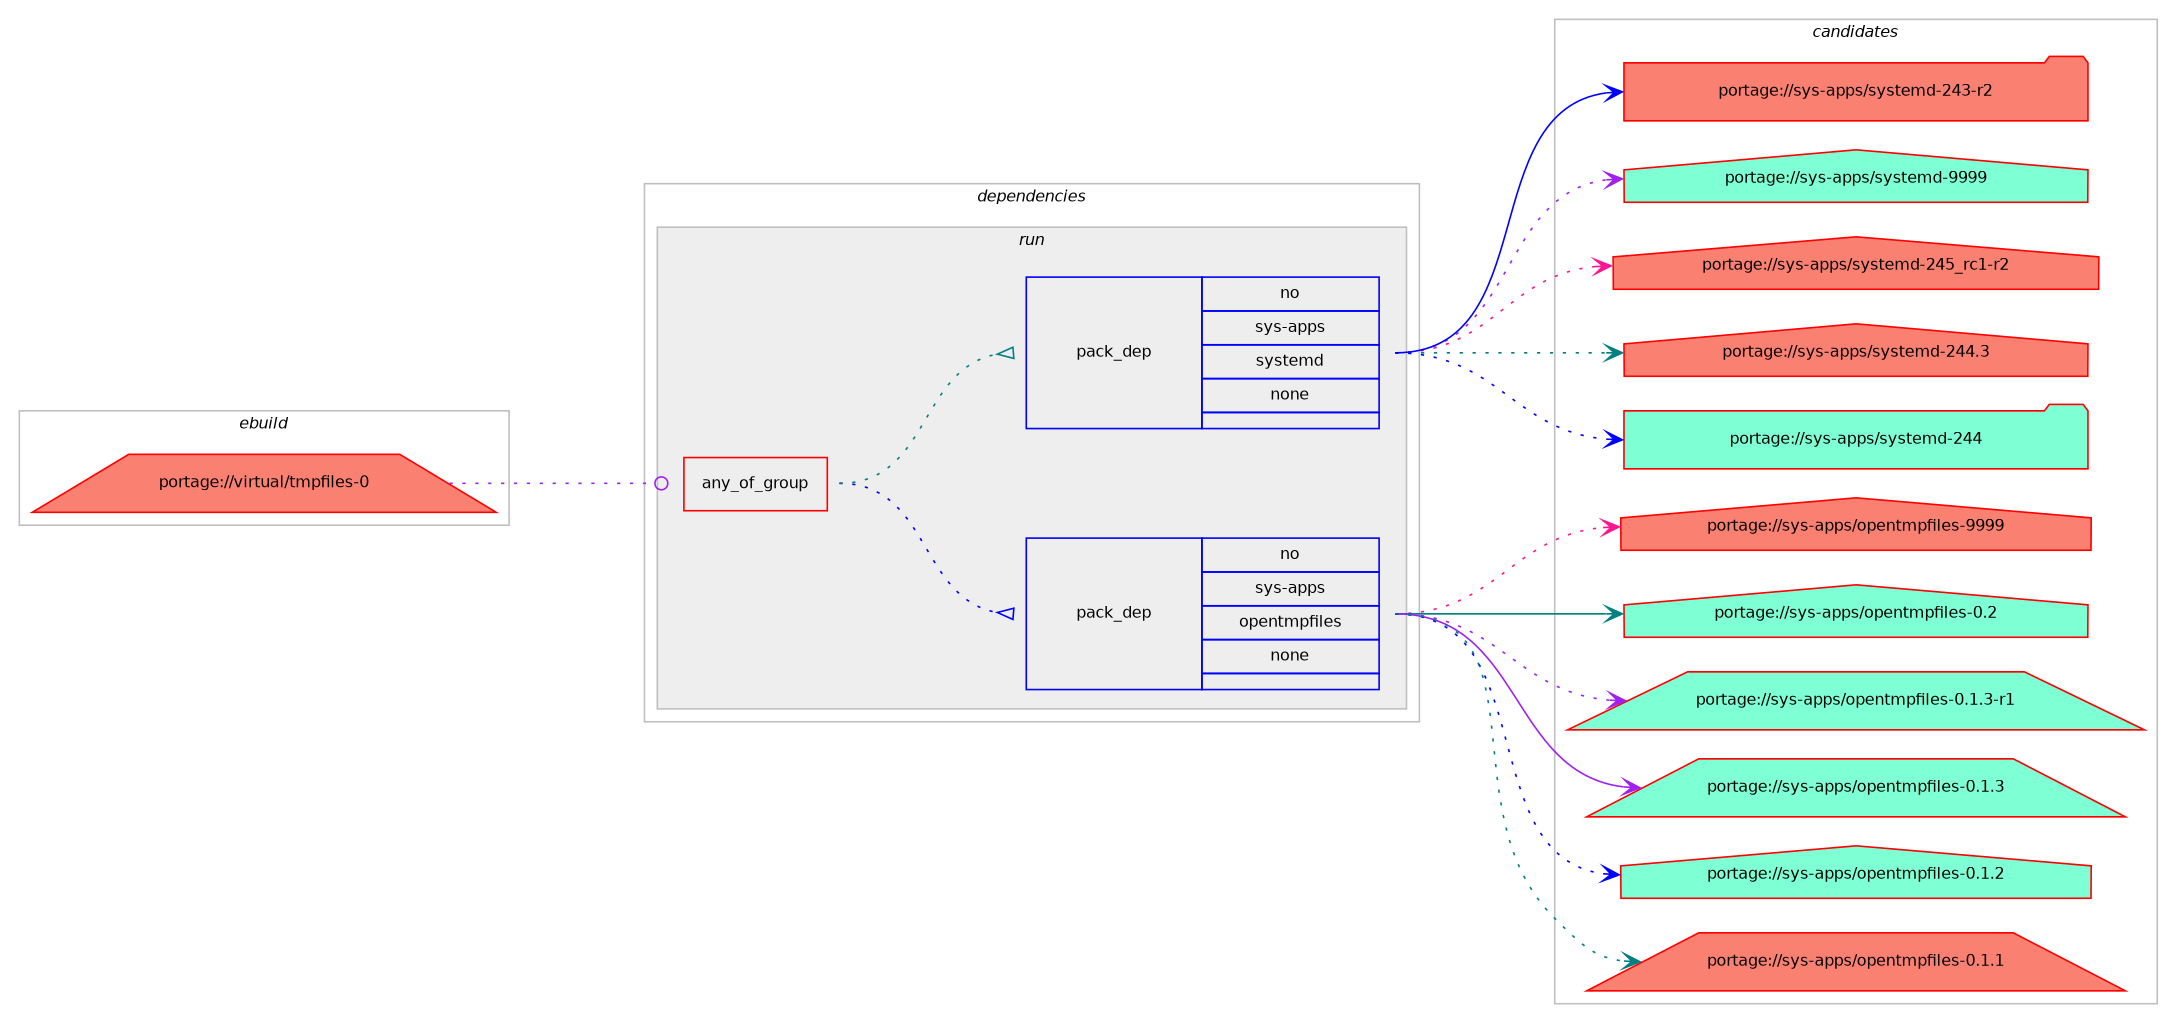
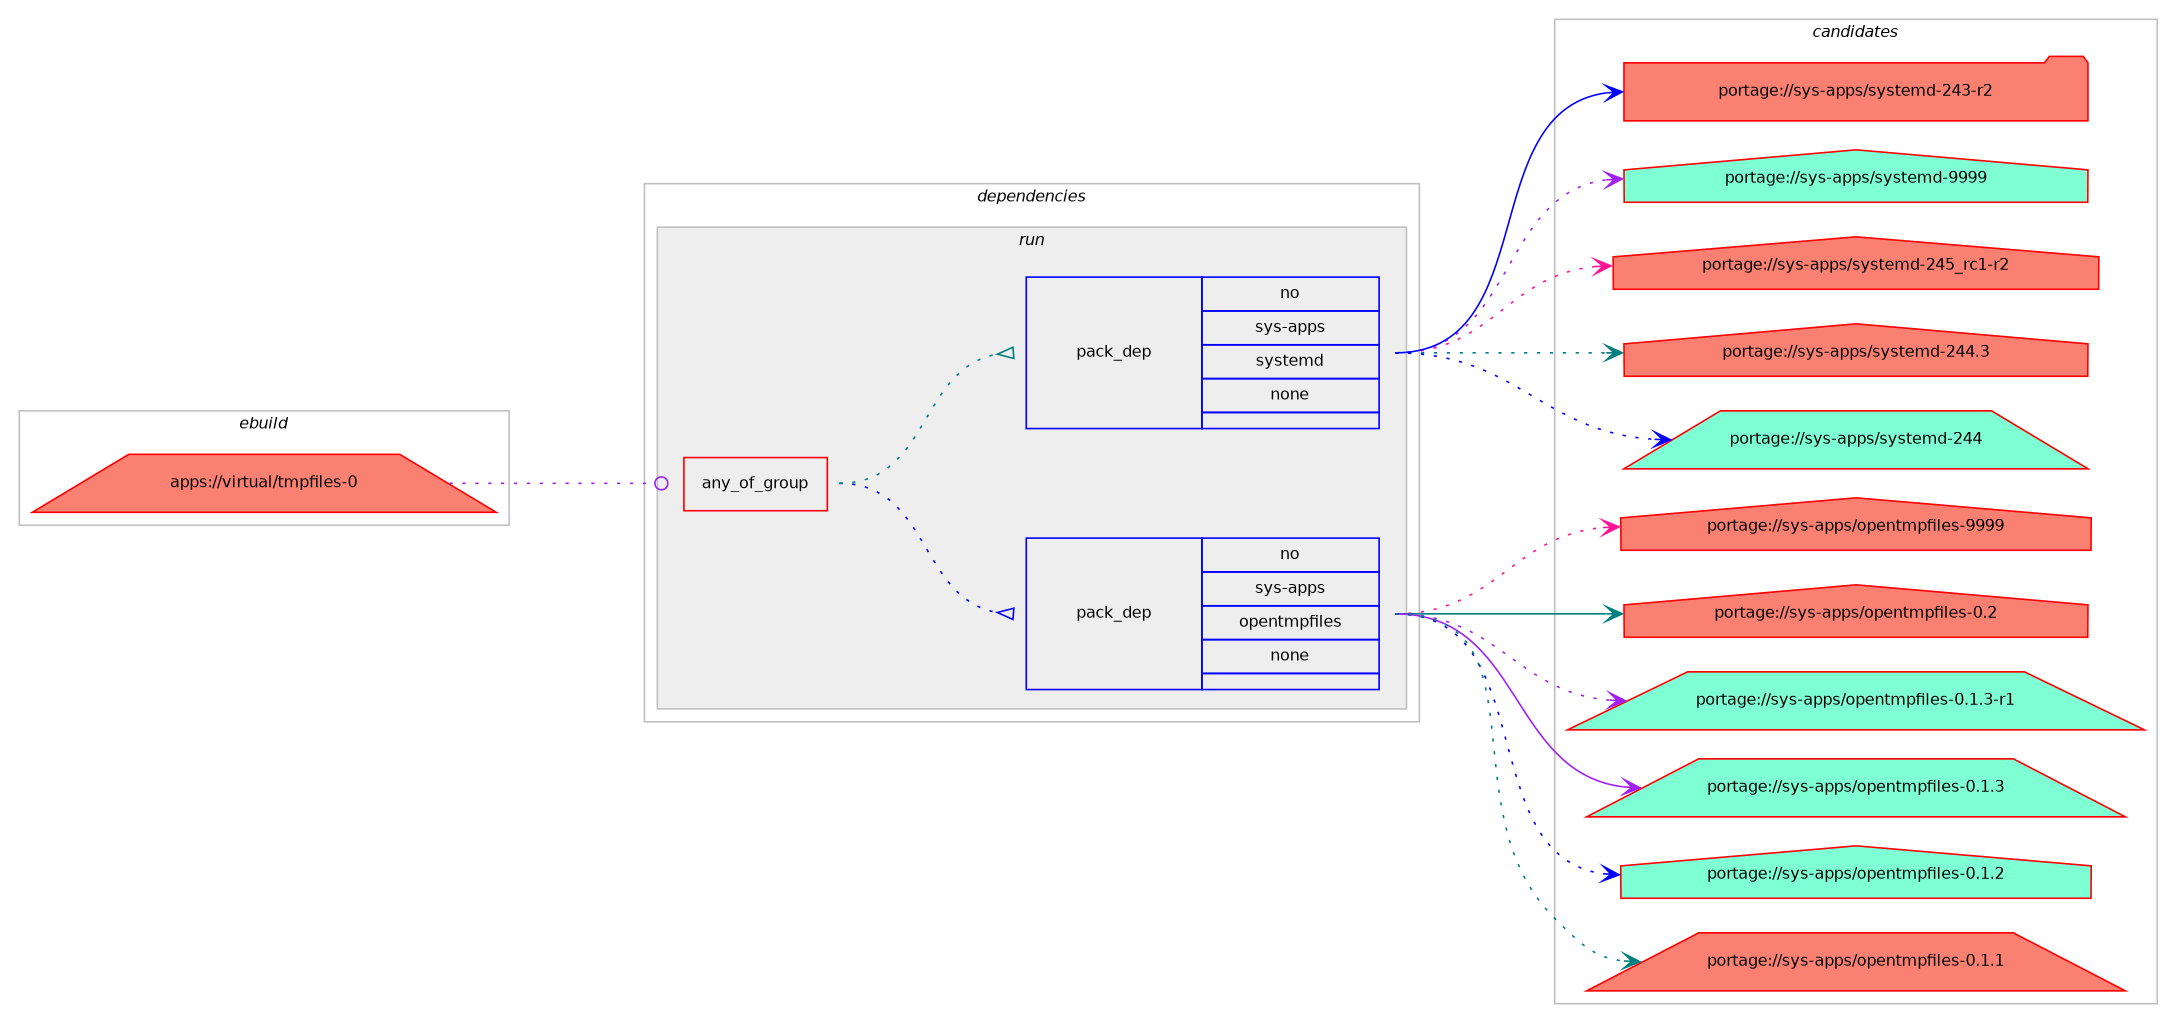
(1856, 440) -> (1856, 440)
(264, 483) -> (264, 483)
(1856, 614) -> (1856, 614)
